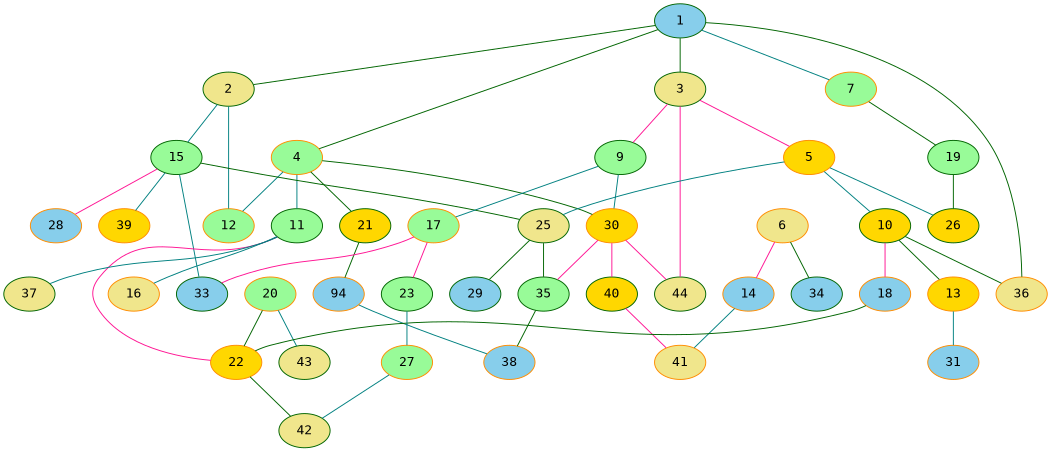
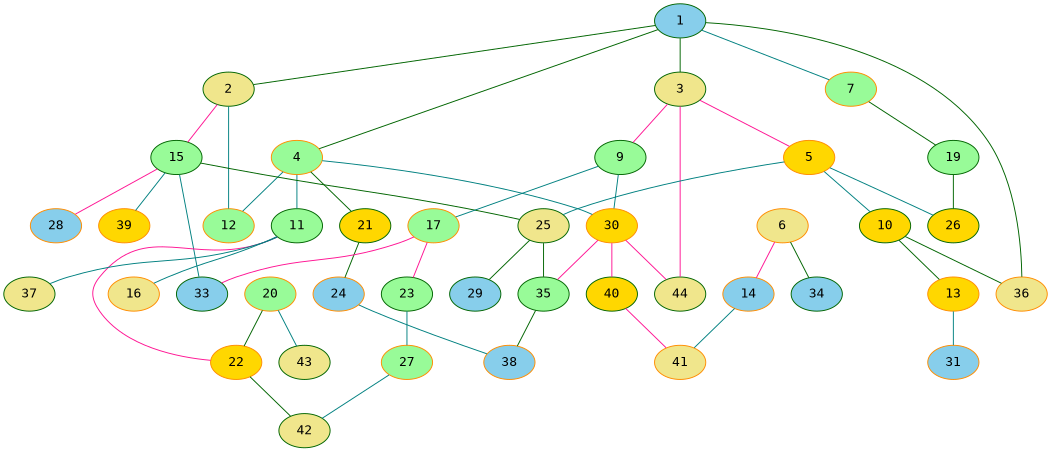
(203, 123) -> (203, 123)
(459, 180) -> (459, 180)
(339, 294) -> (339, 294)
(885, 294) -> none
